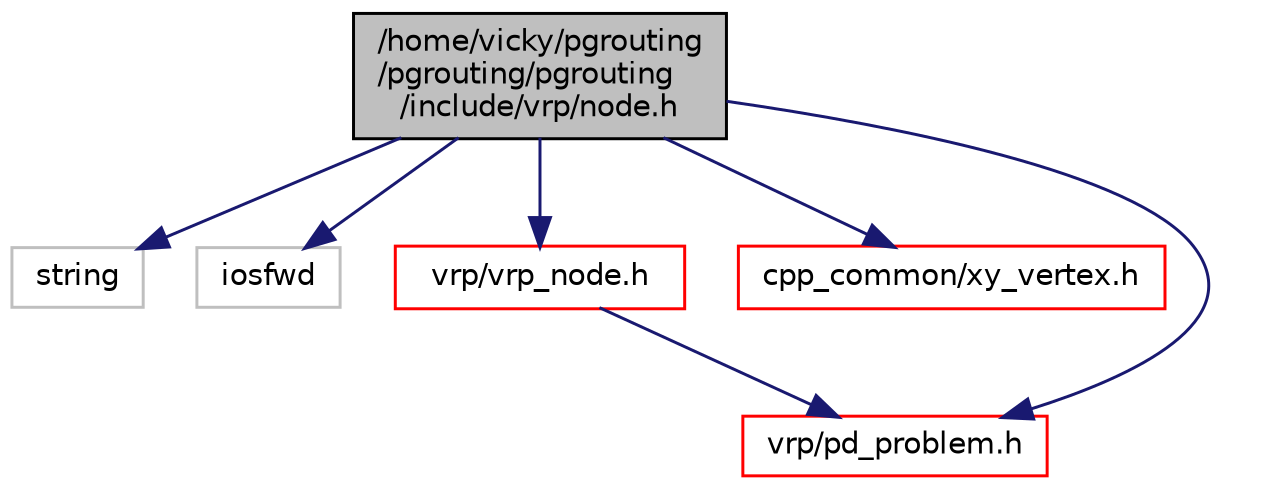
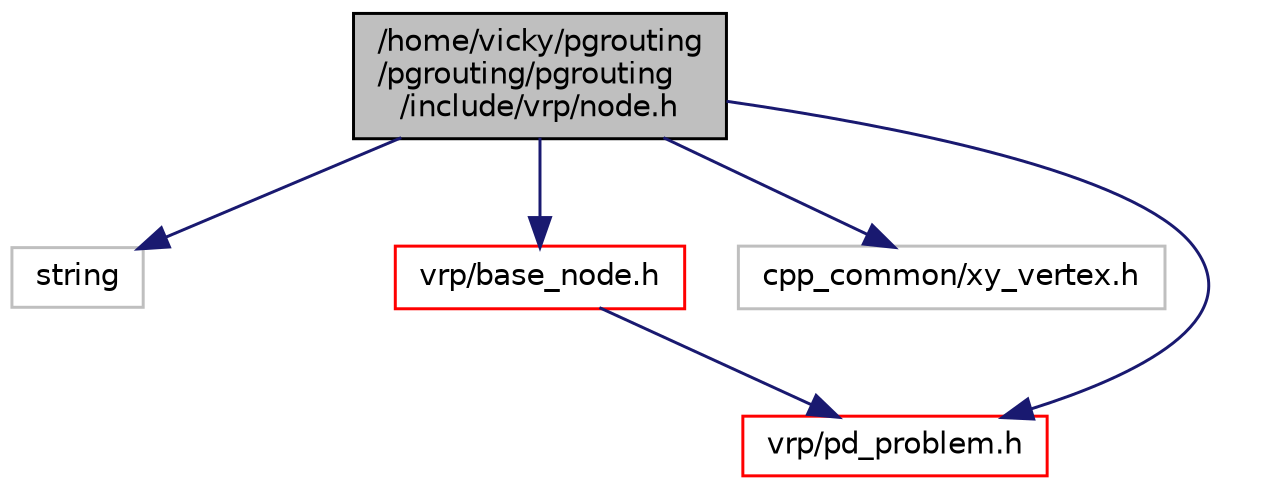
(268, 277) -> none
(540, 277) -> (540, 277)
(952, 277) -> (952, 277)
